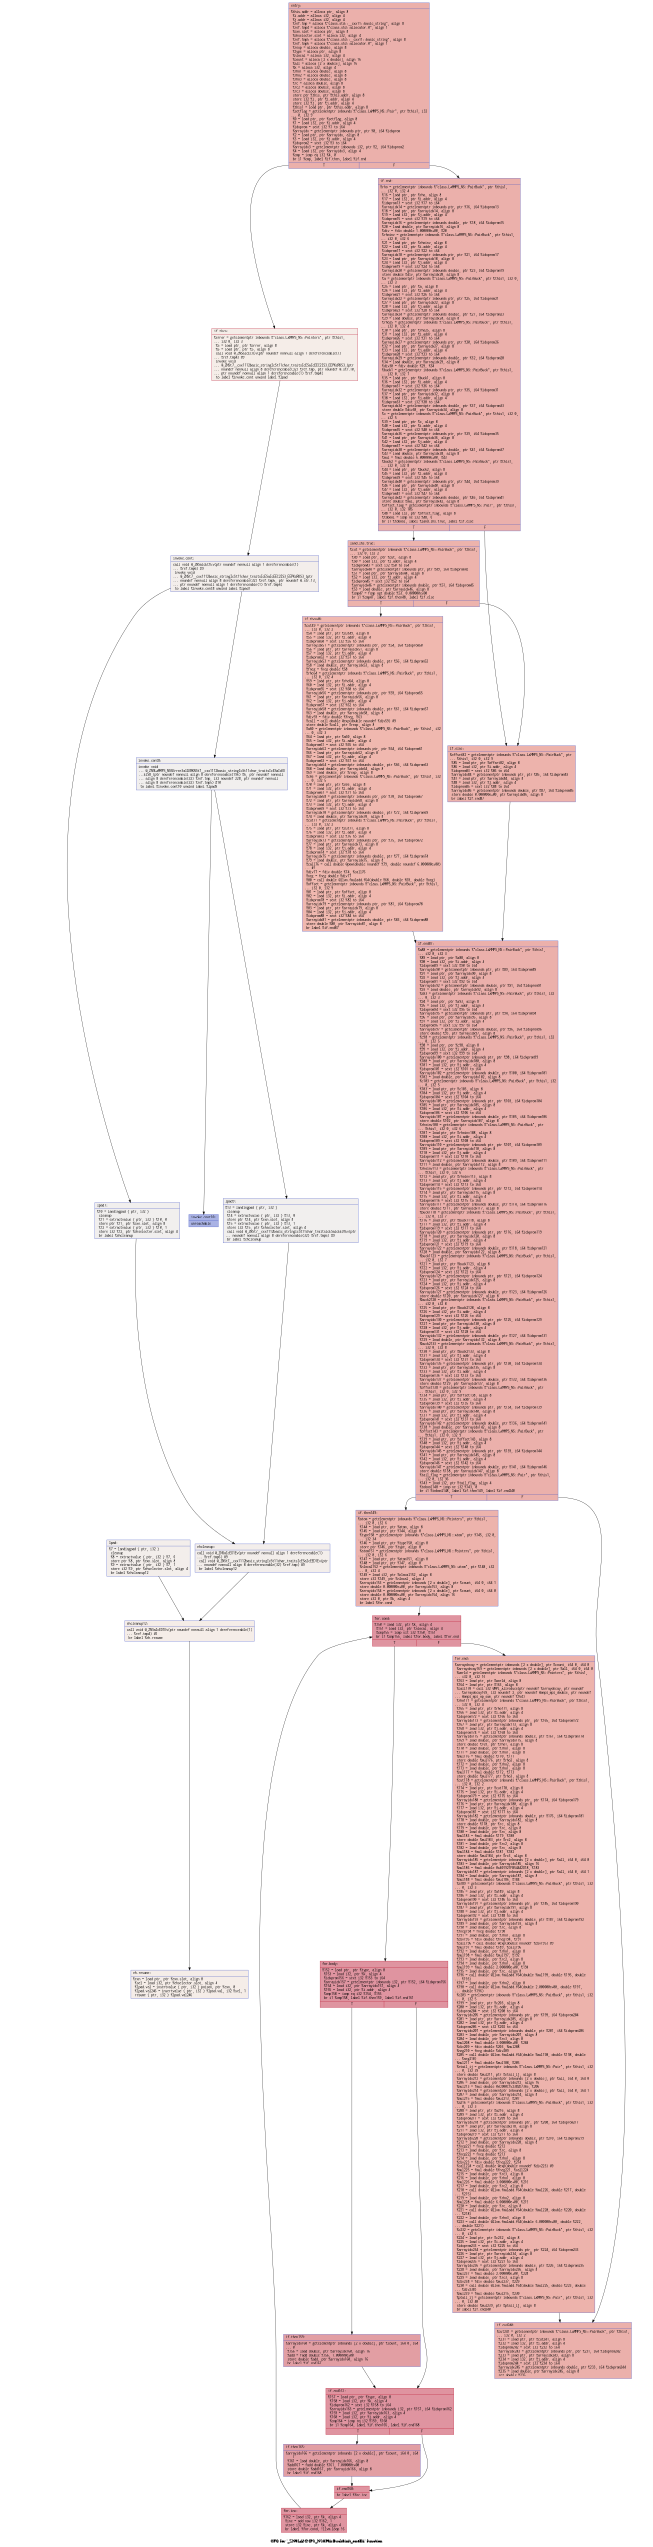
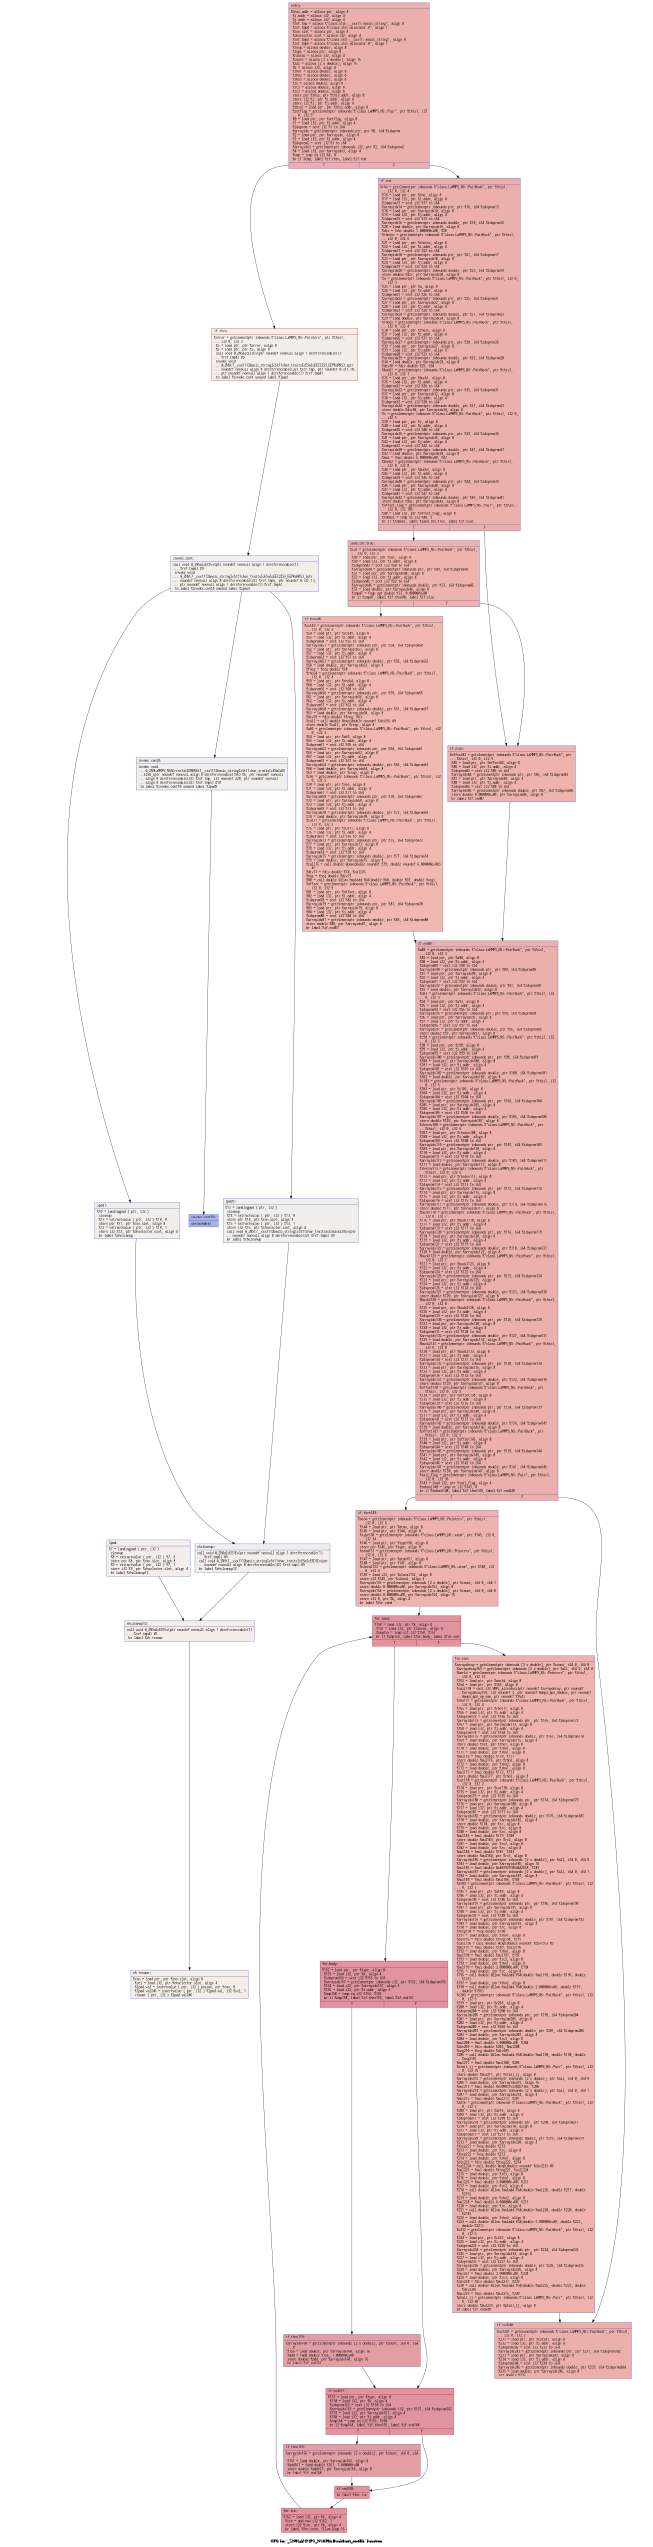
(250, 993) -> (296, 890)
